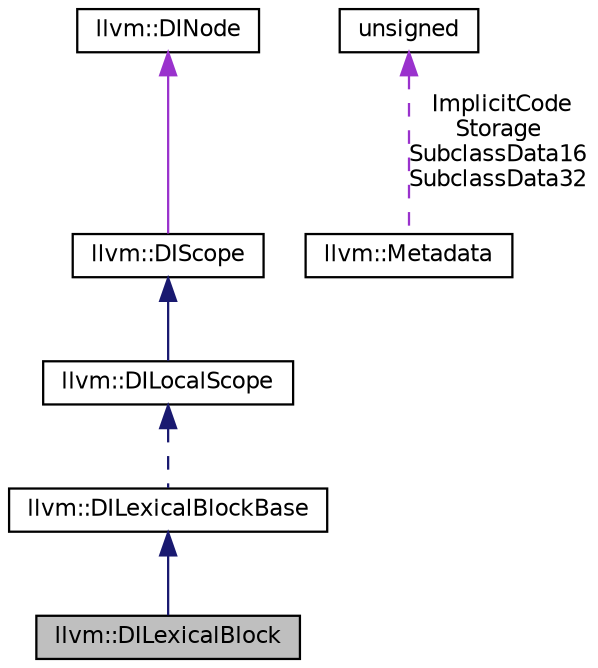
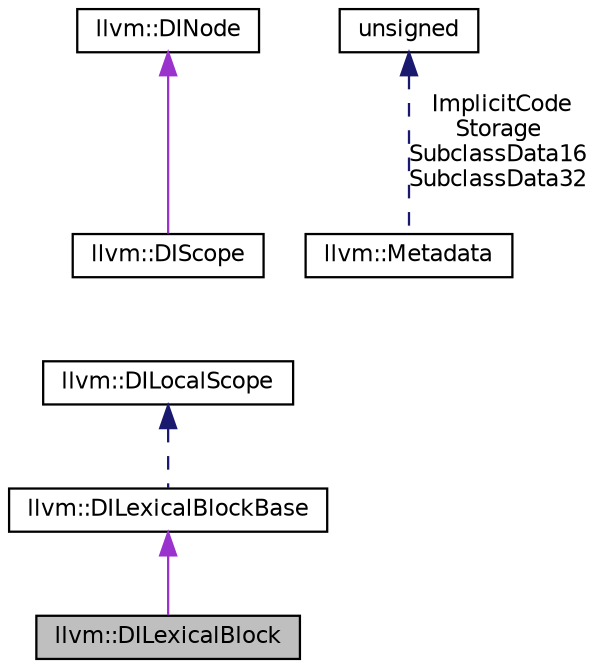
(409, 155) -> (409, 155)
(168, 331) -> none
(168, 586) -> (168, 586)
